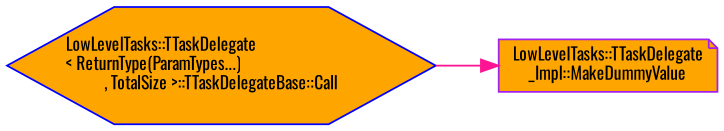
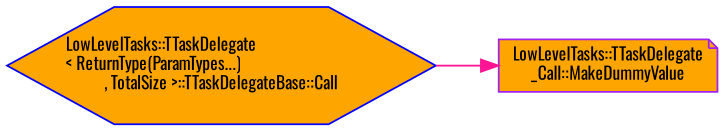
(608, 66) -> (608, 66)
